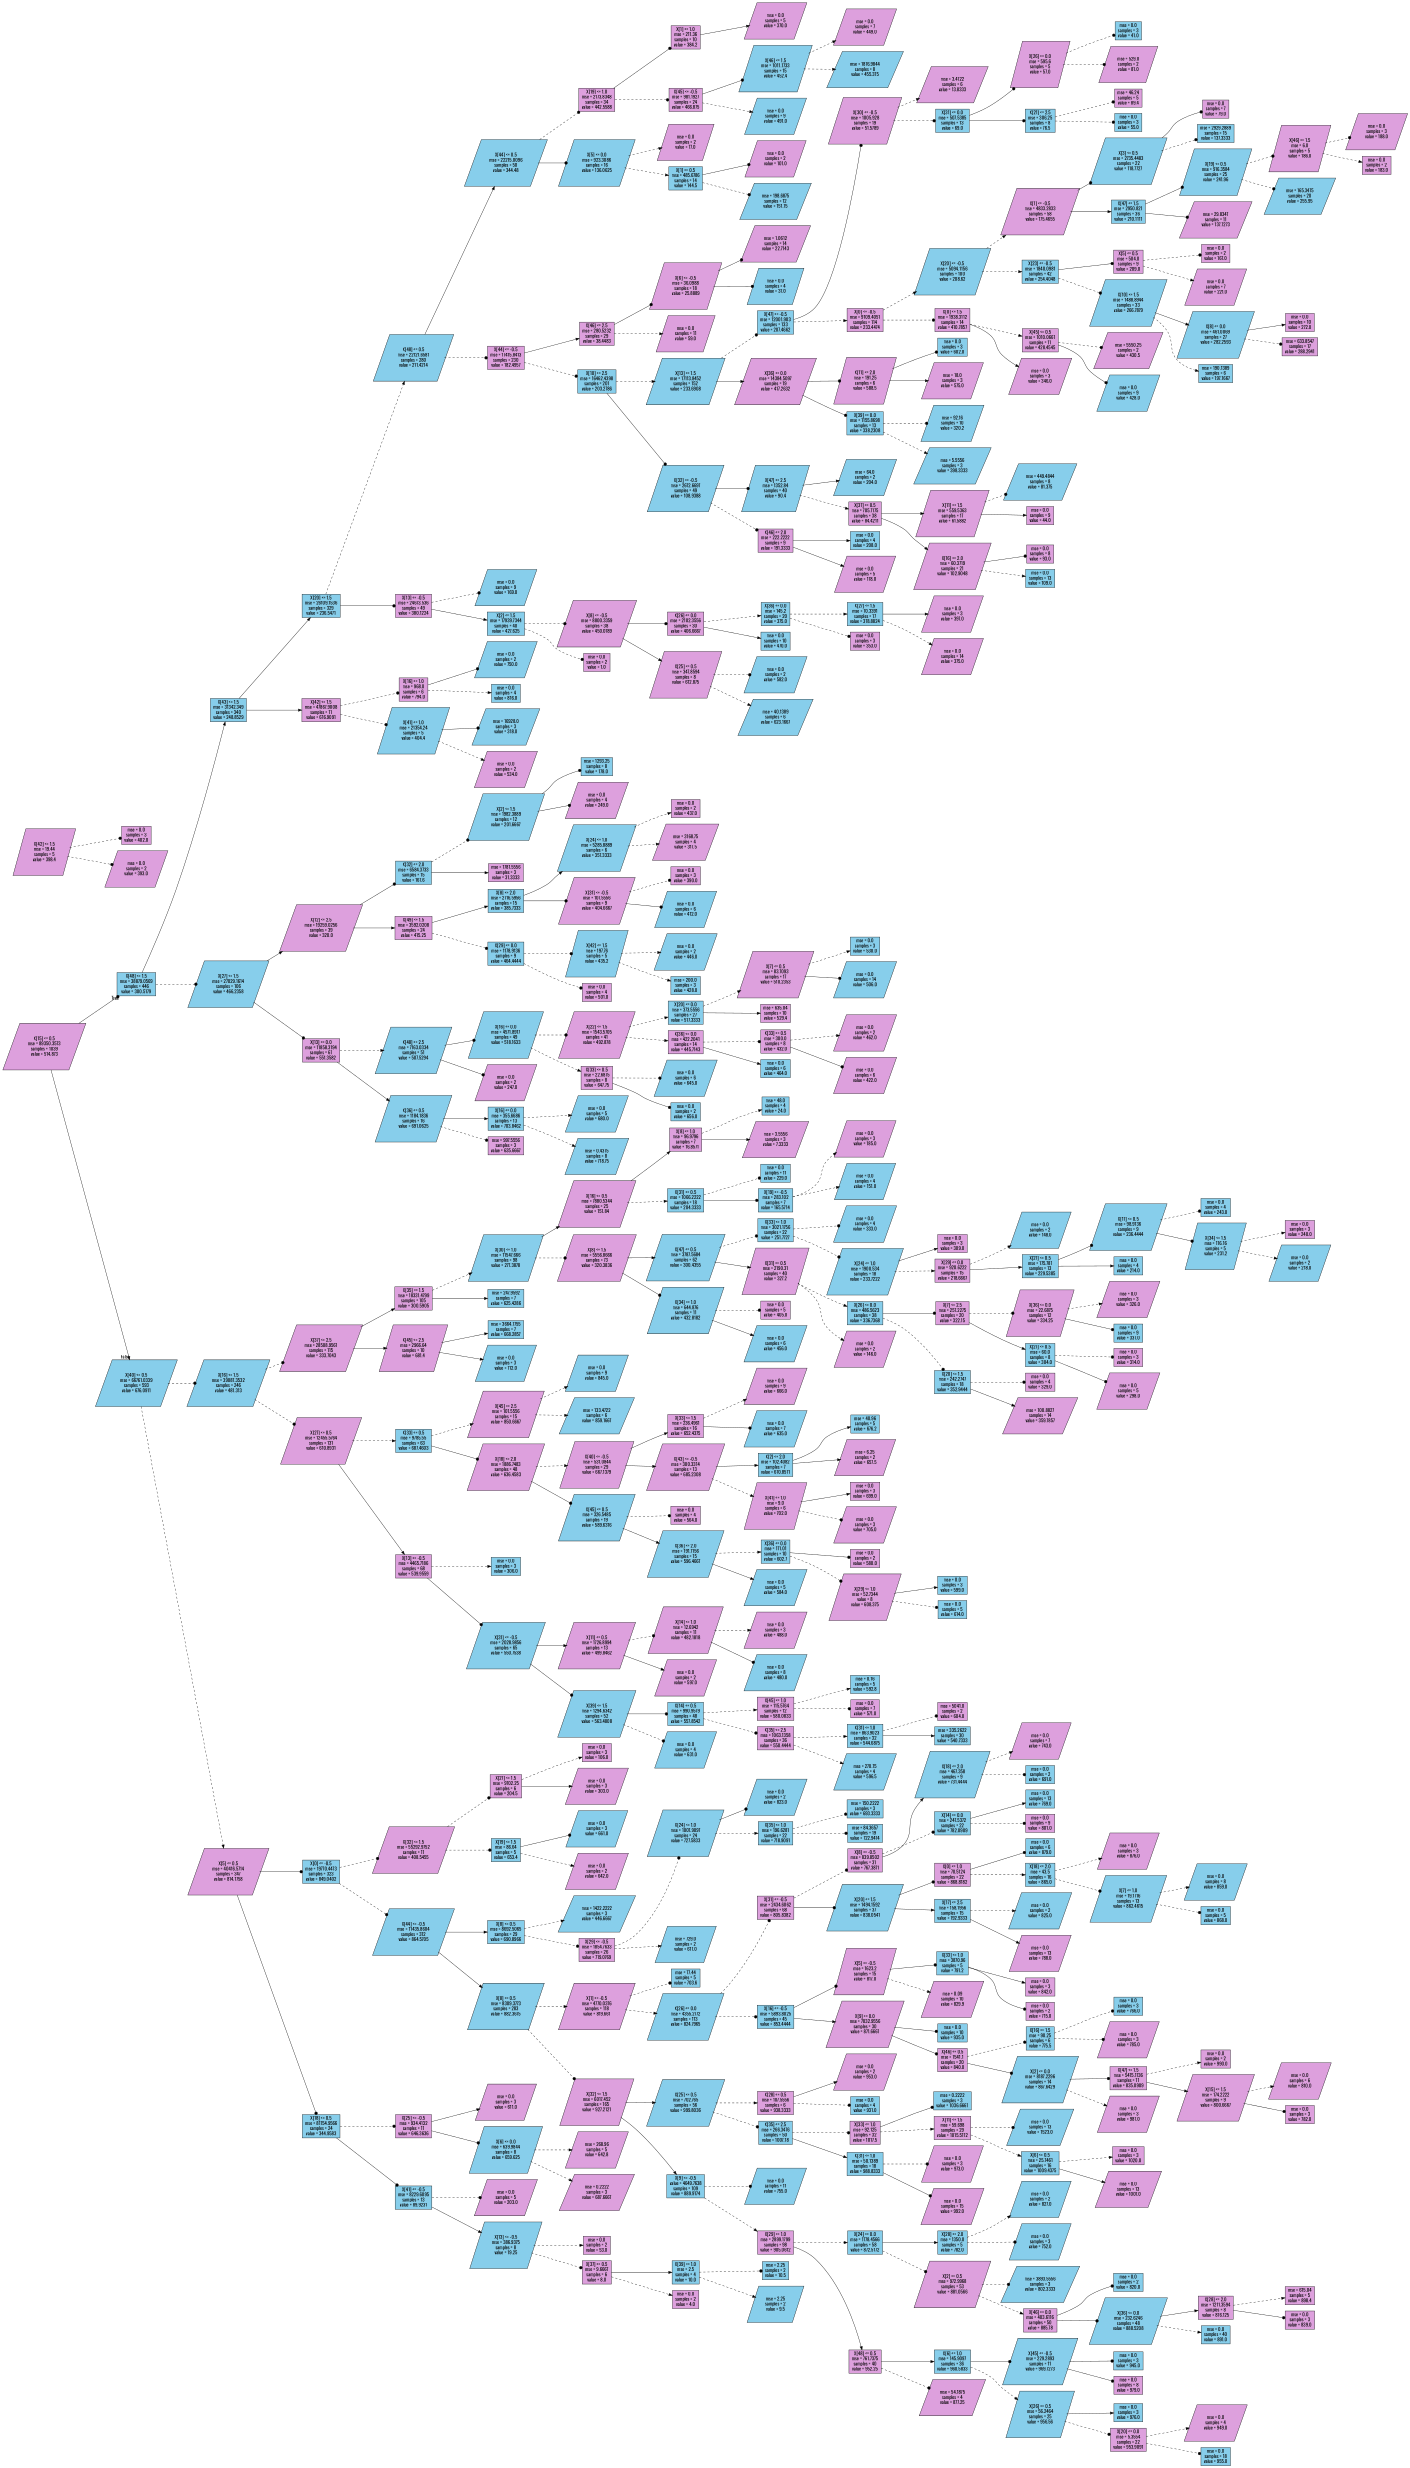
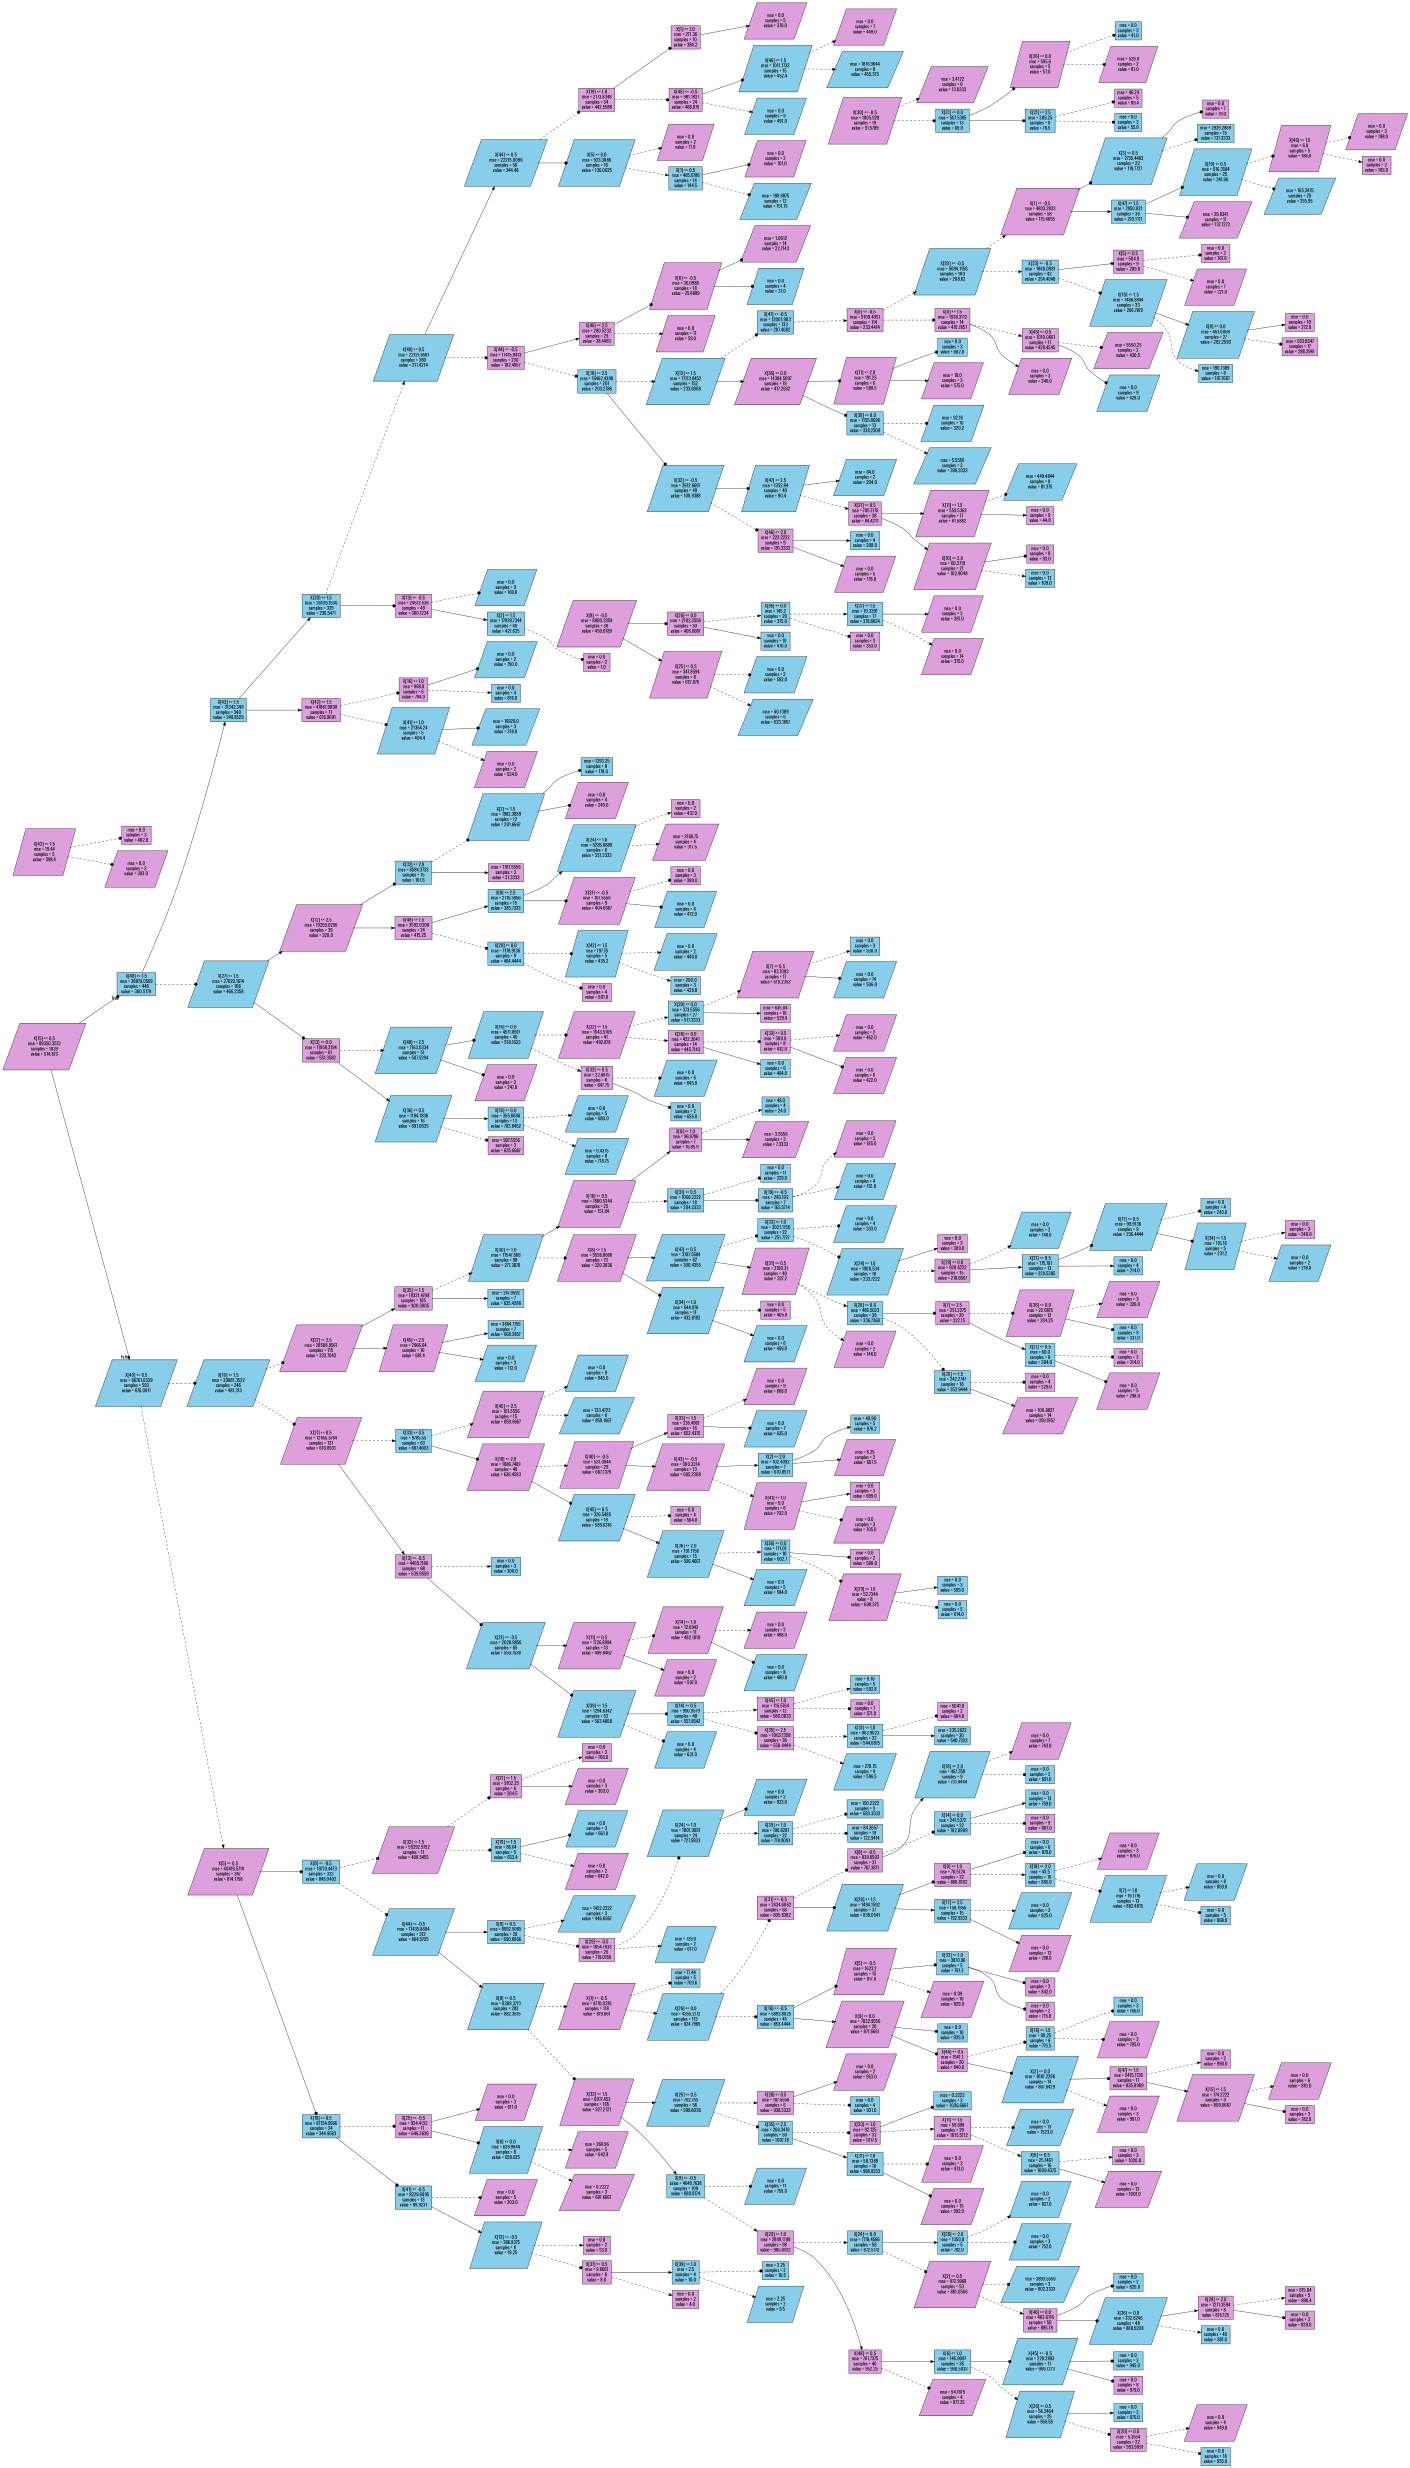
(842, 241) -> none
(544, 624) -> none
(995, 1975) -> (995, 1975)
